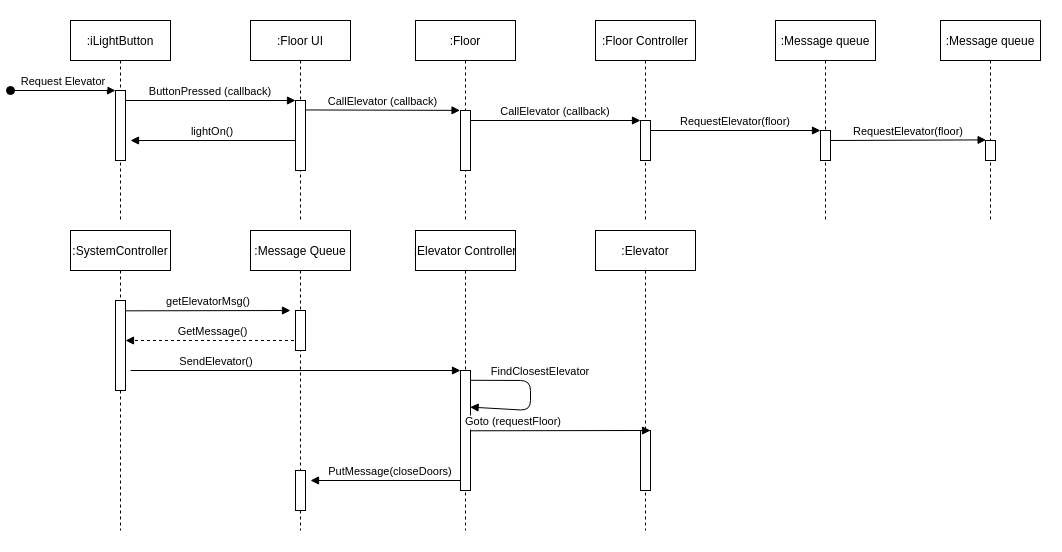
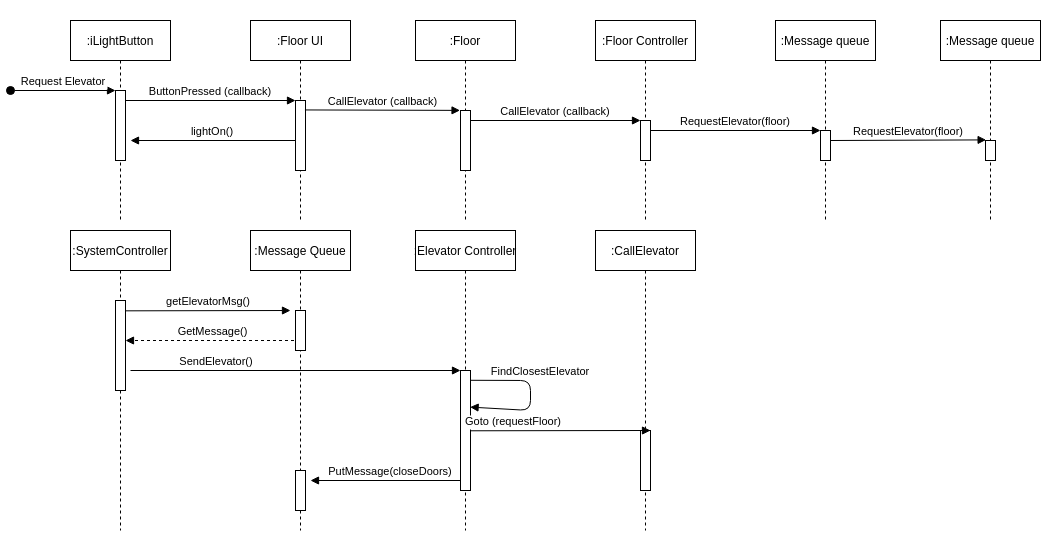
(645, 251) -> (645, 251)
